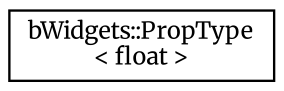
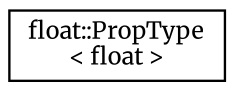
(142, 46) -> (117, 46)
